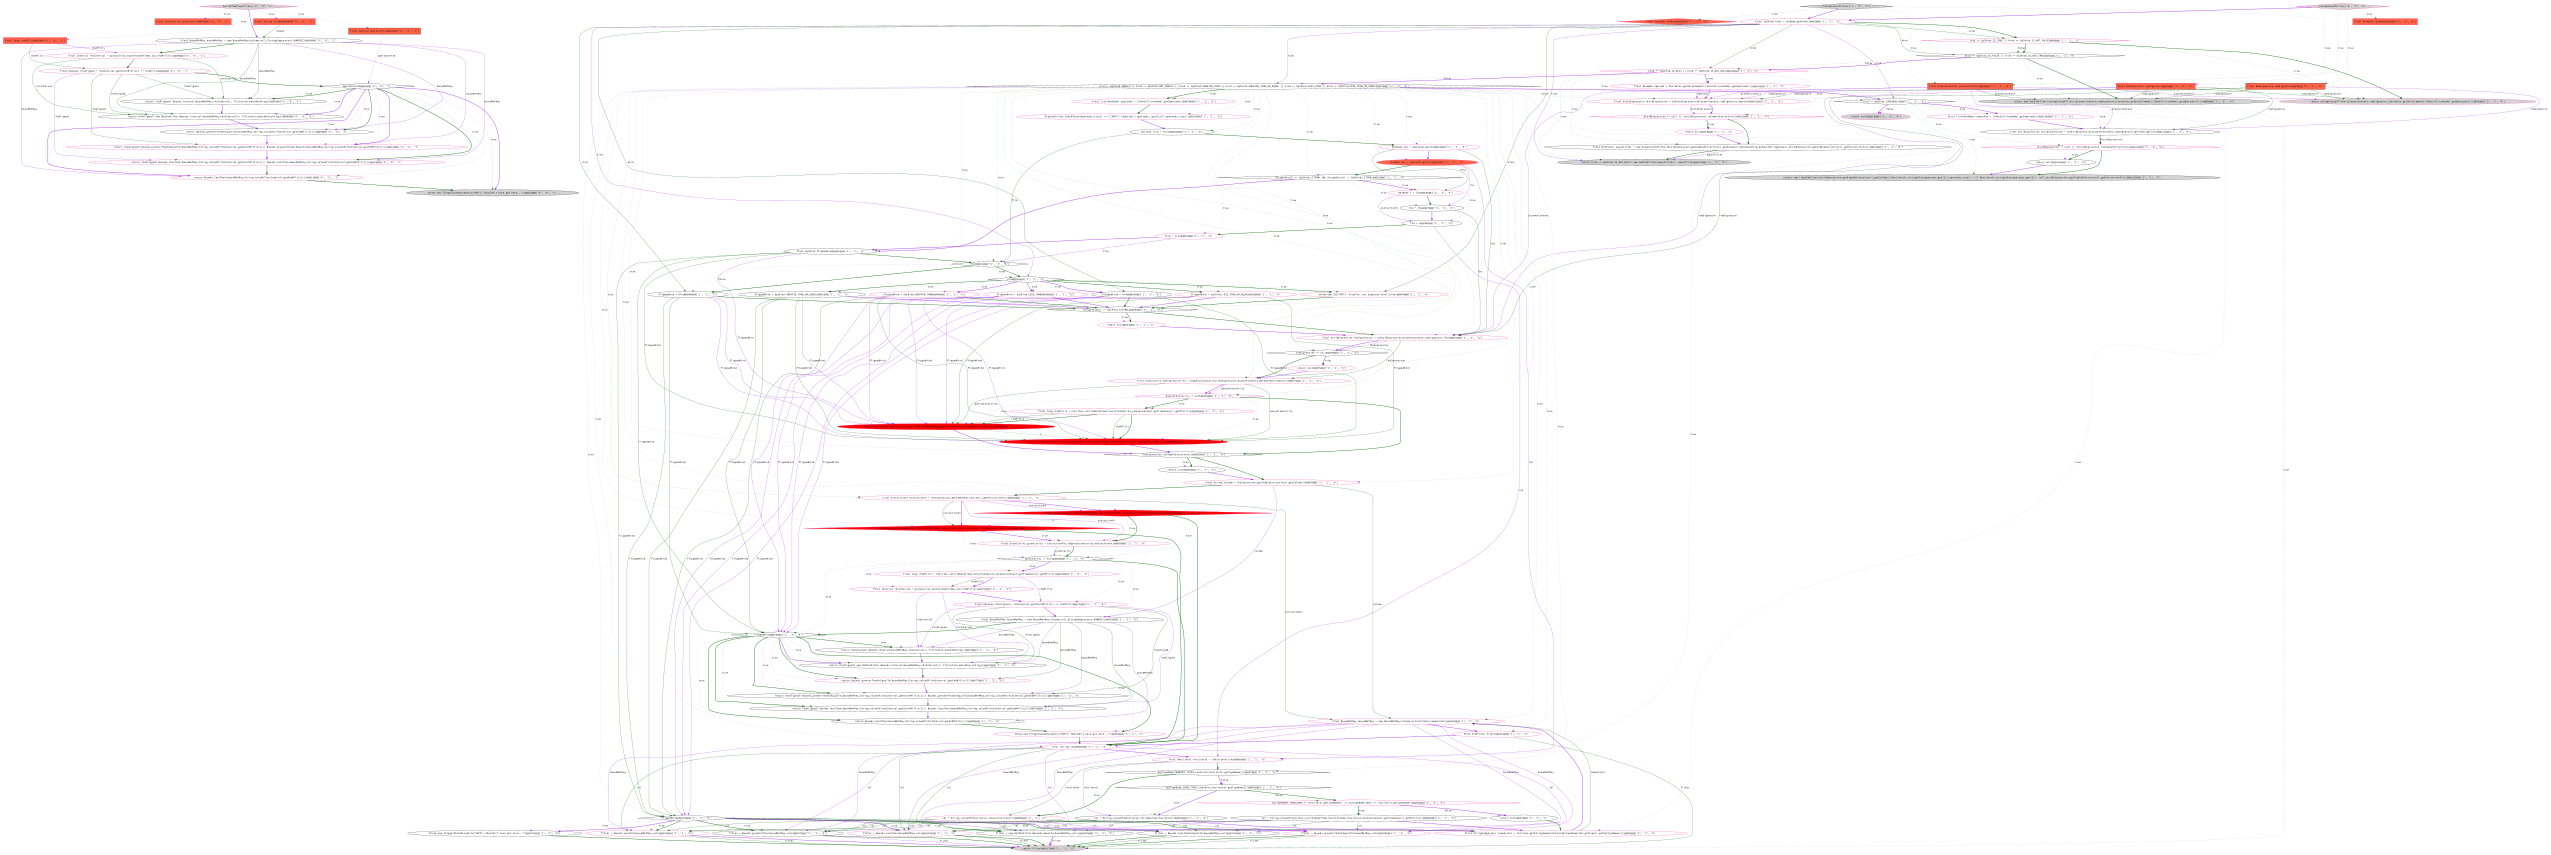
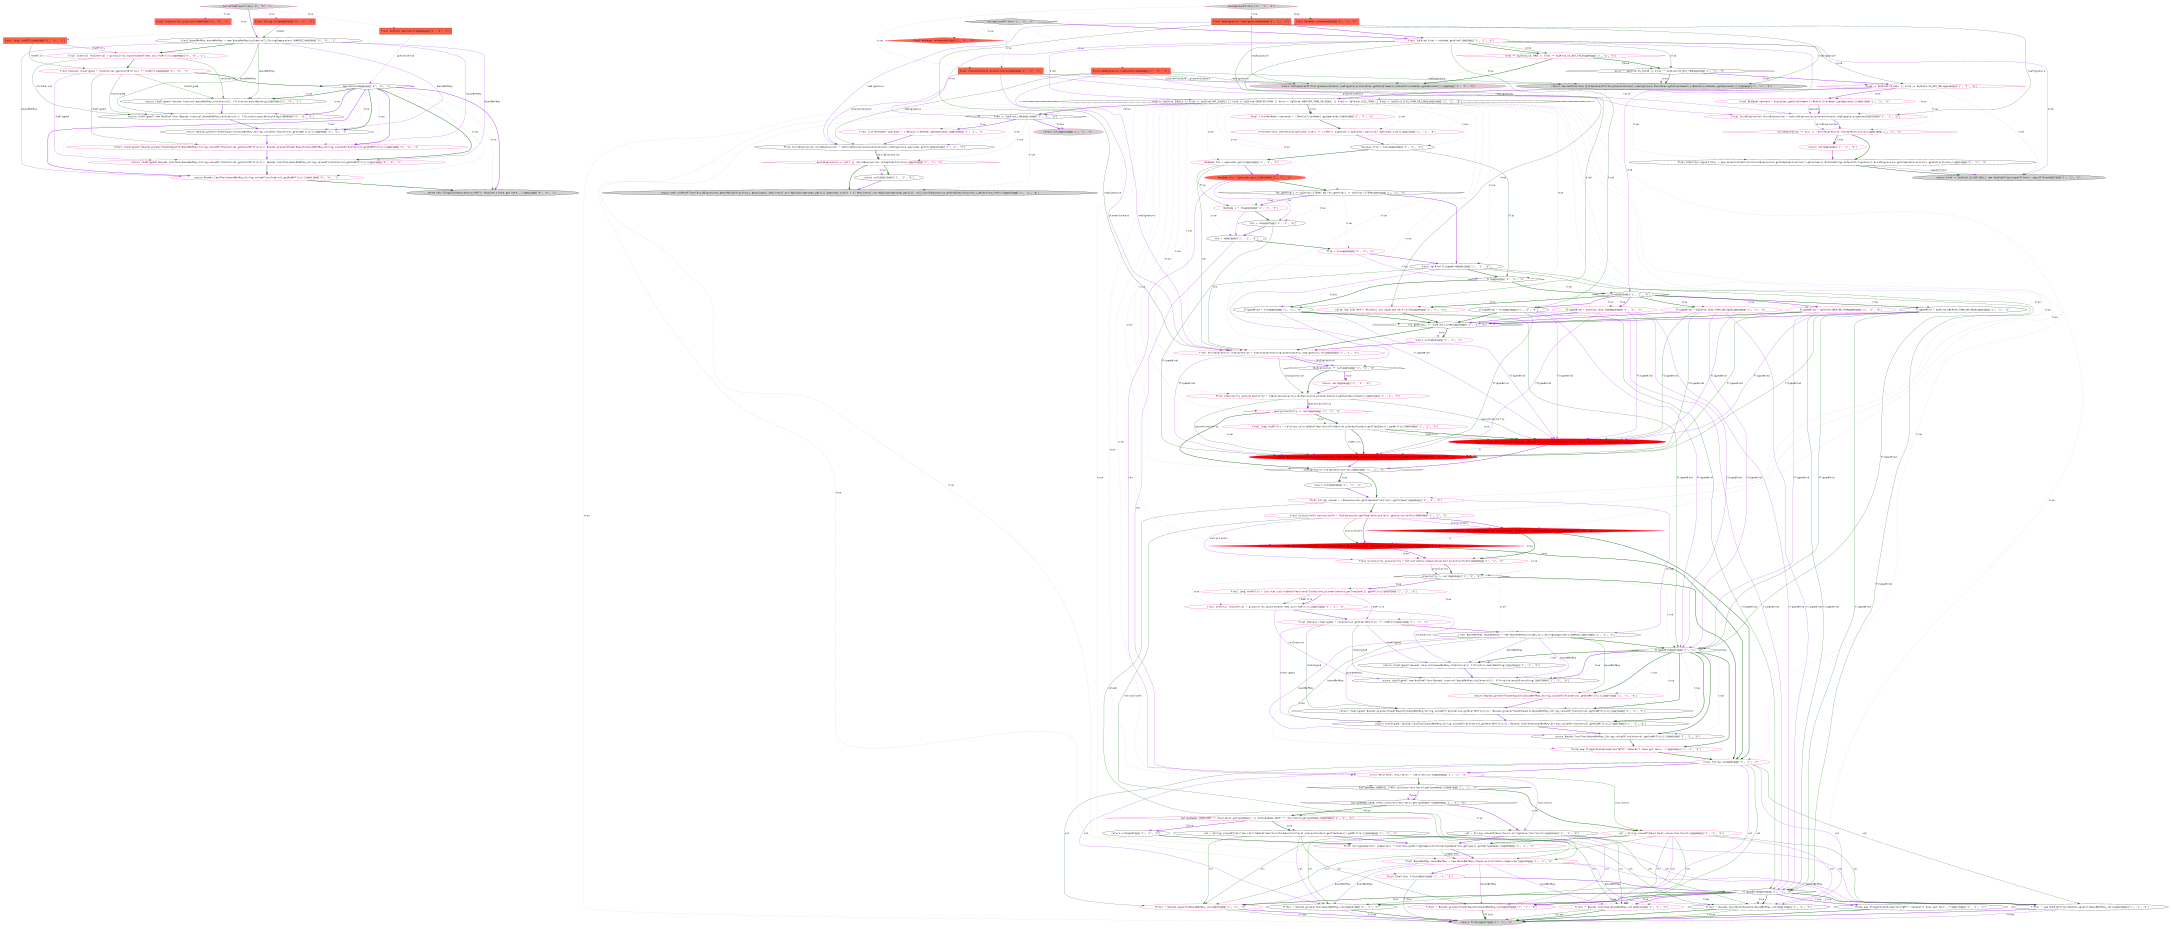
(2081, 14) -> (1352, 31)
(1390, 208) -> (1239, 223)
(1287, 741) -> (1594, 881)
